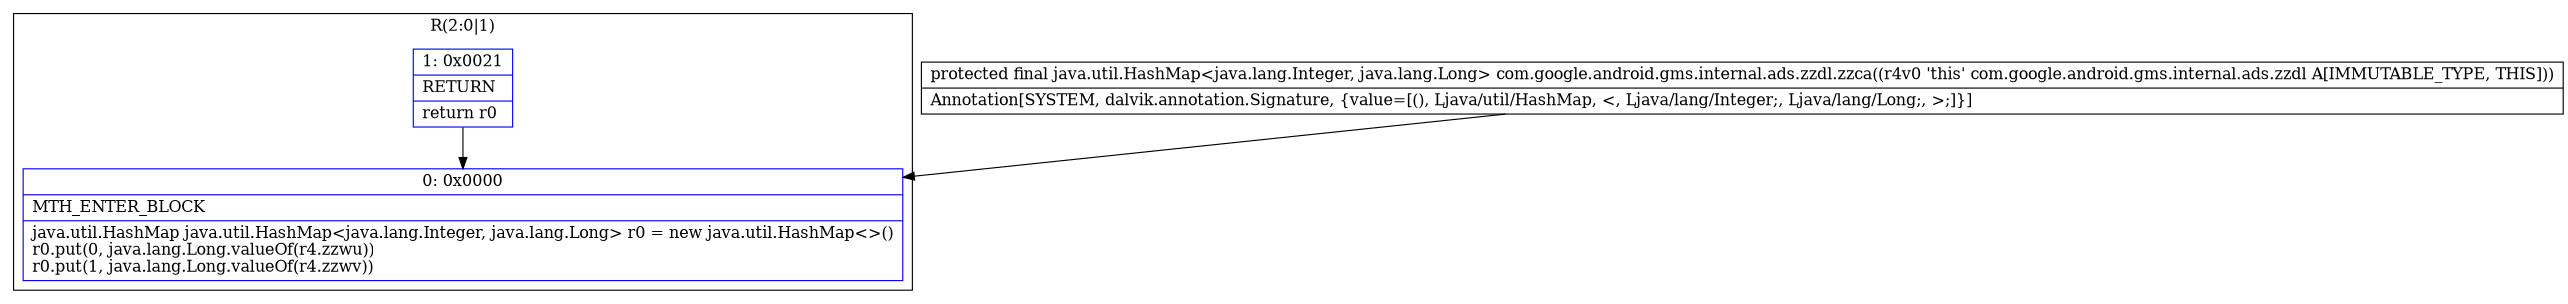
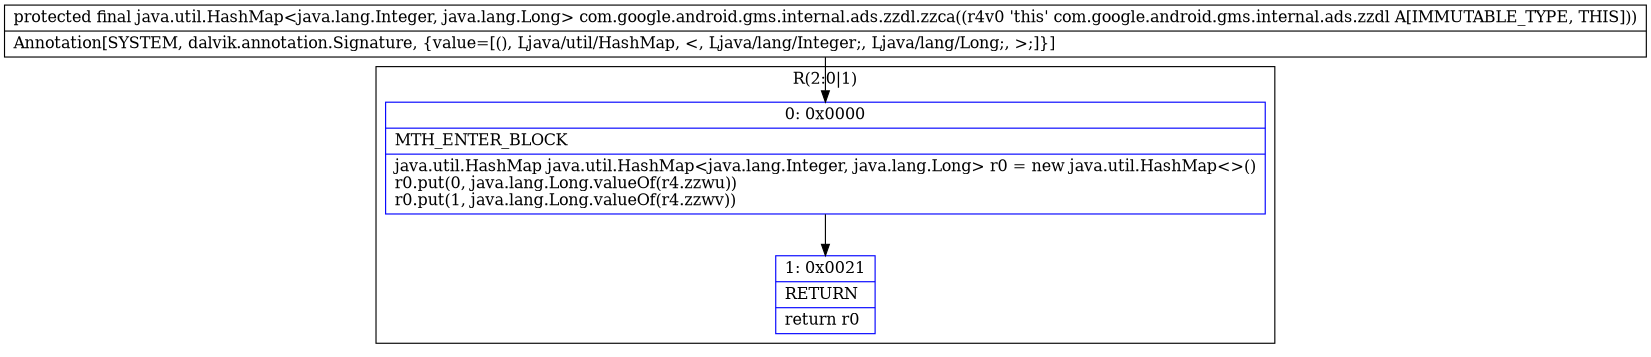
(463, 142) -> (825, 229)
